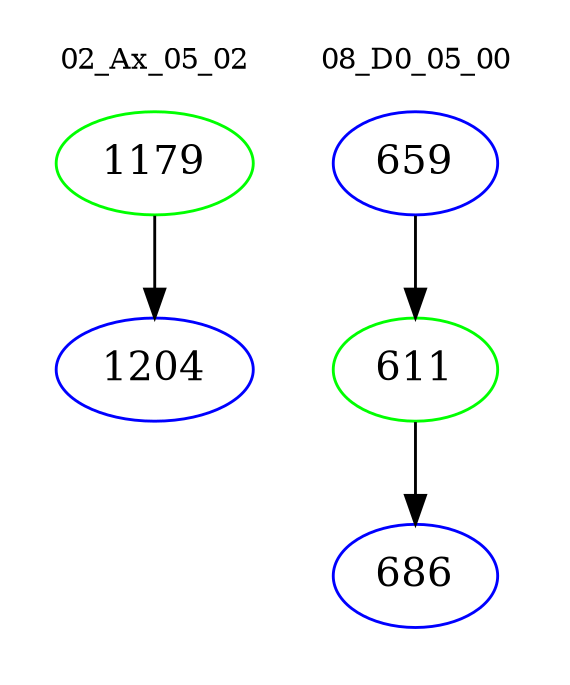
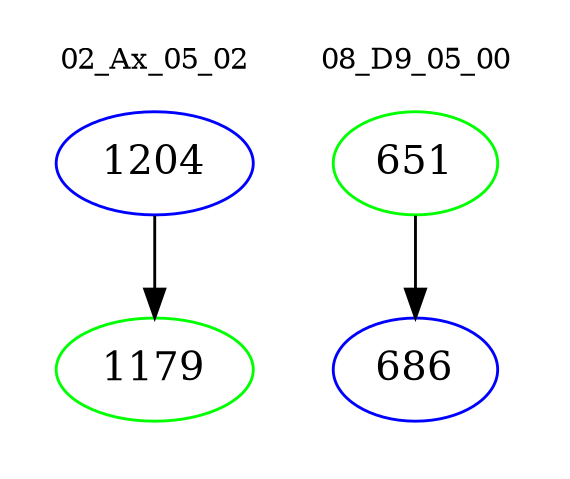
(417, 62) -> (417, 62)
(415, 163) -> none
(155, 252) -> (155, 252)
(415, 370) -> (415, 163)
